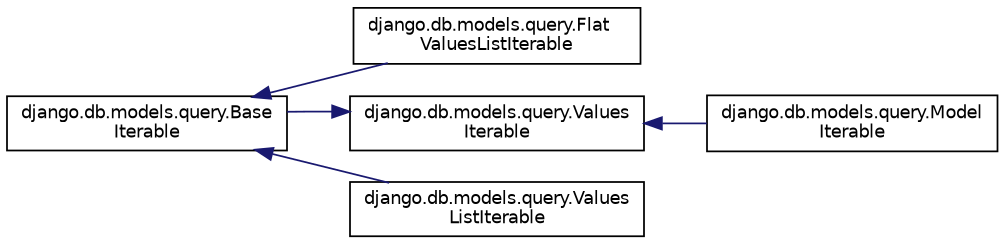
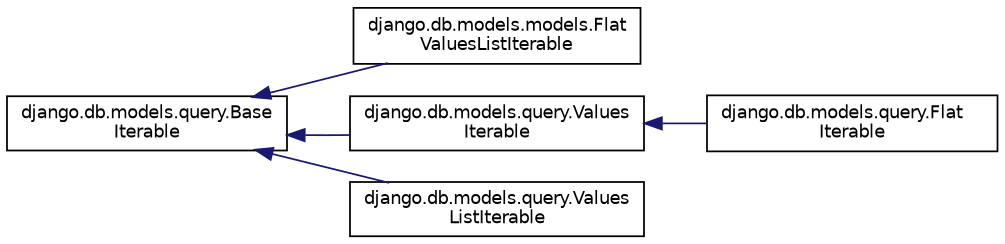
(497, 36) -> (497, 36)
(310, 112) -> (327, 135)
(852, 123) -> (852, 123)
